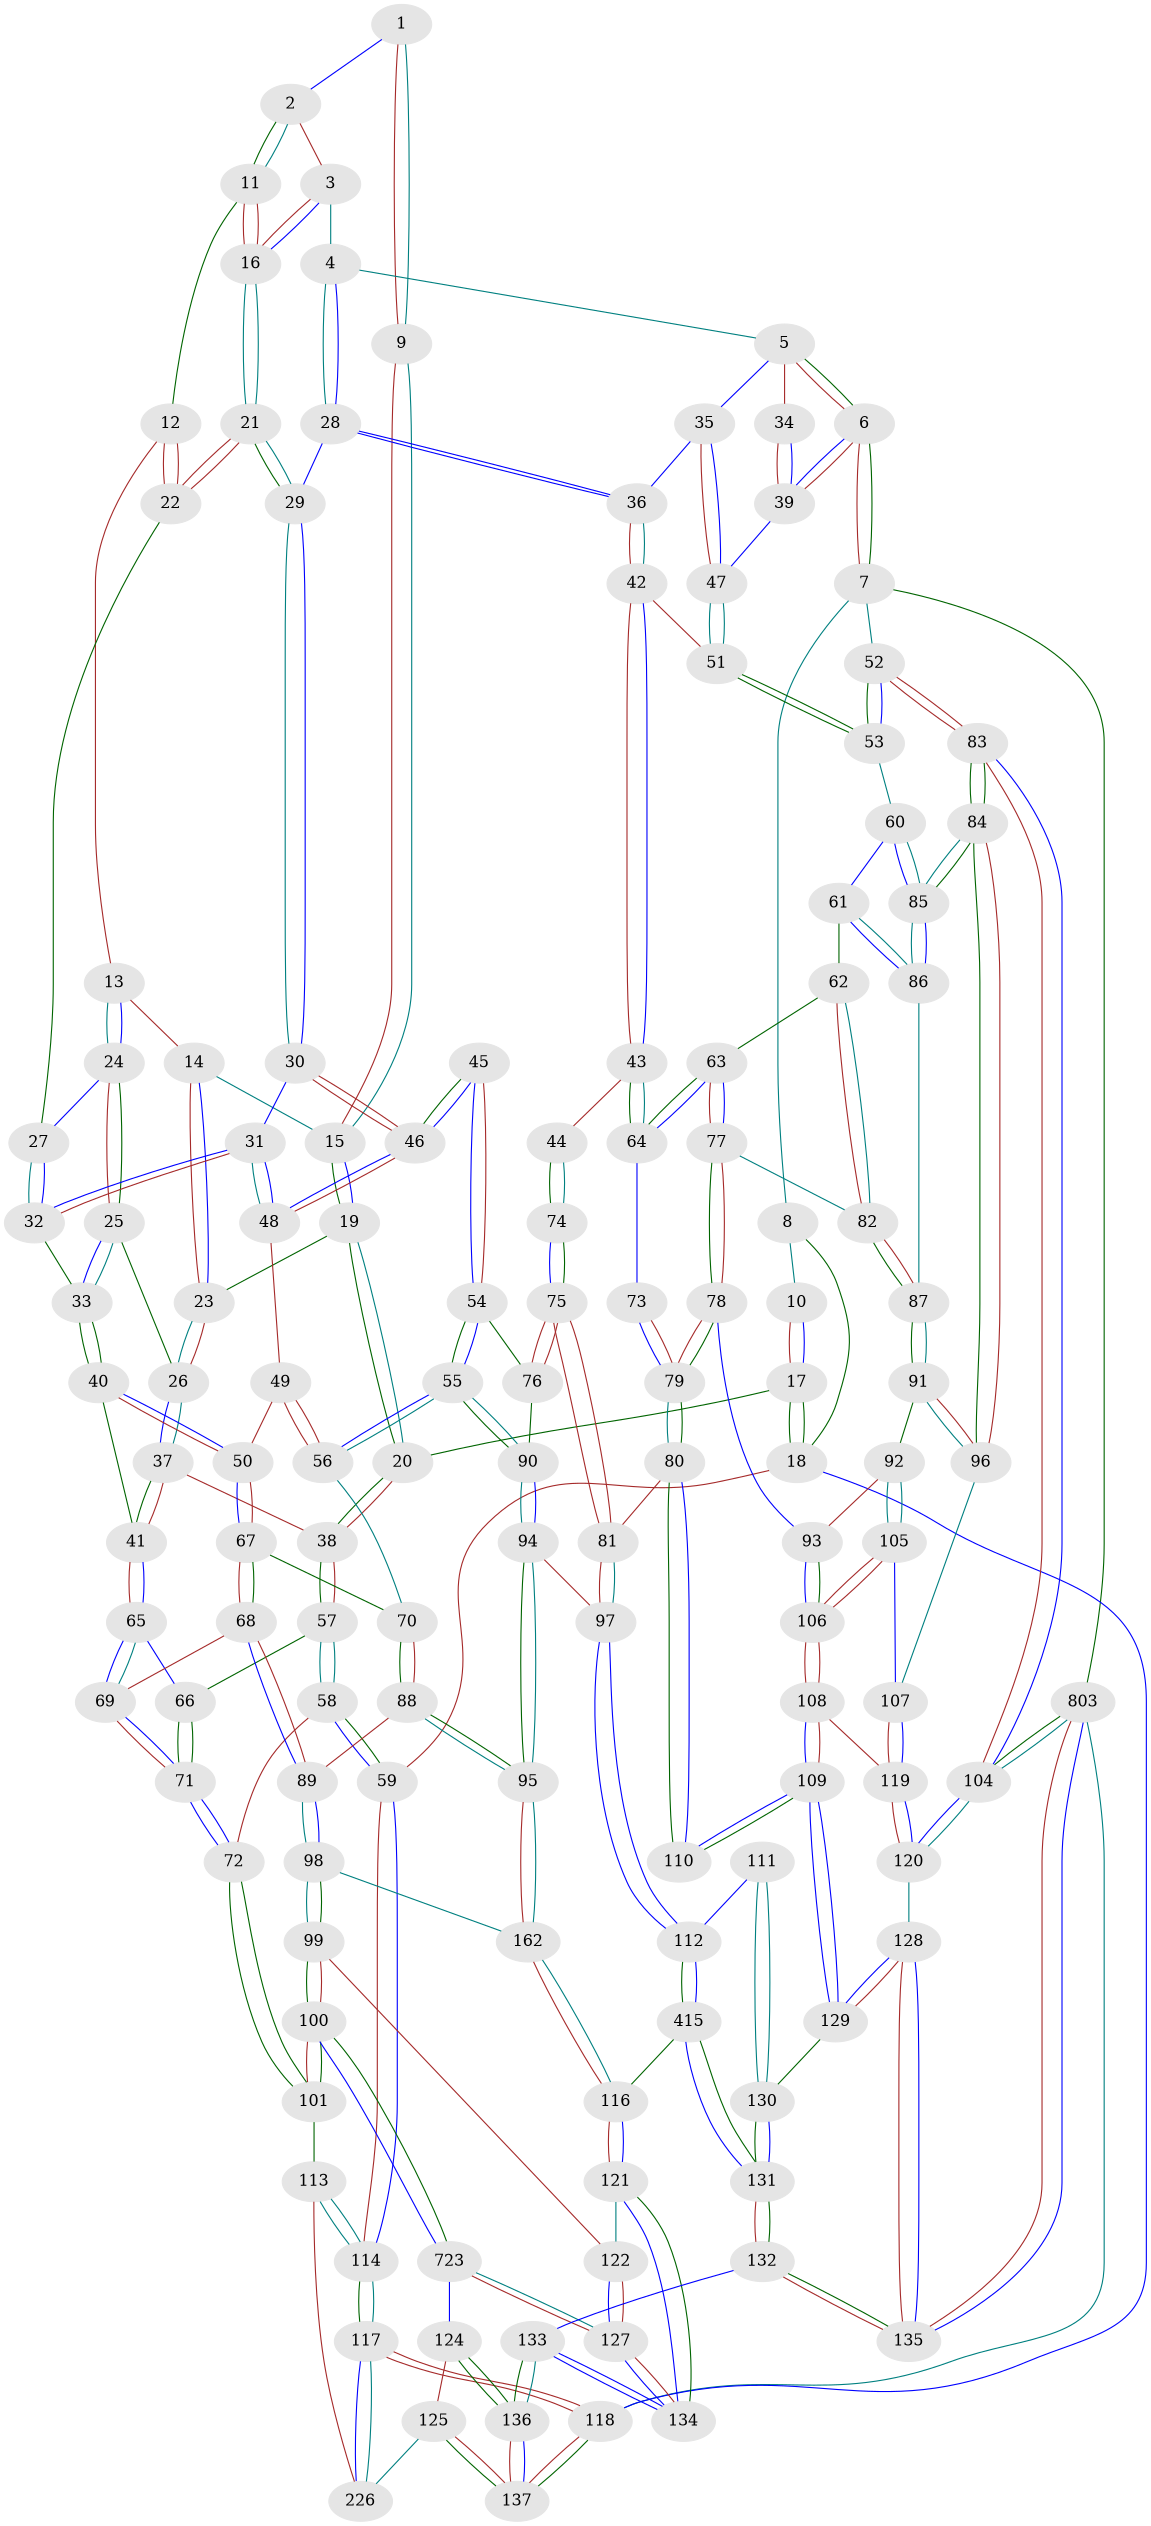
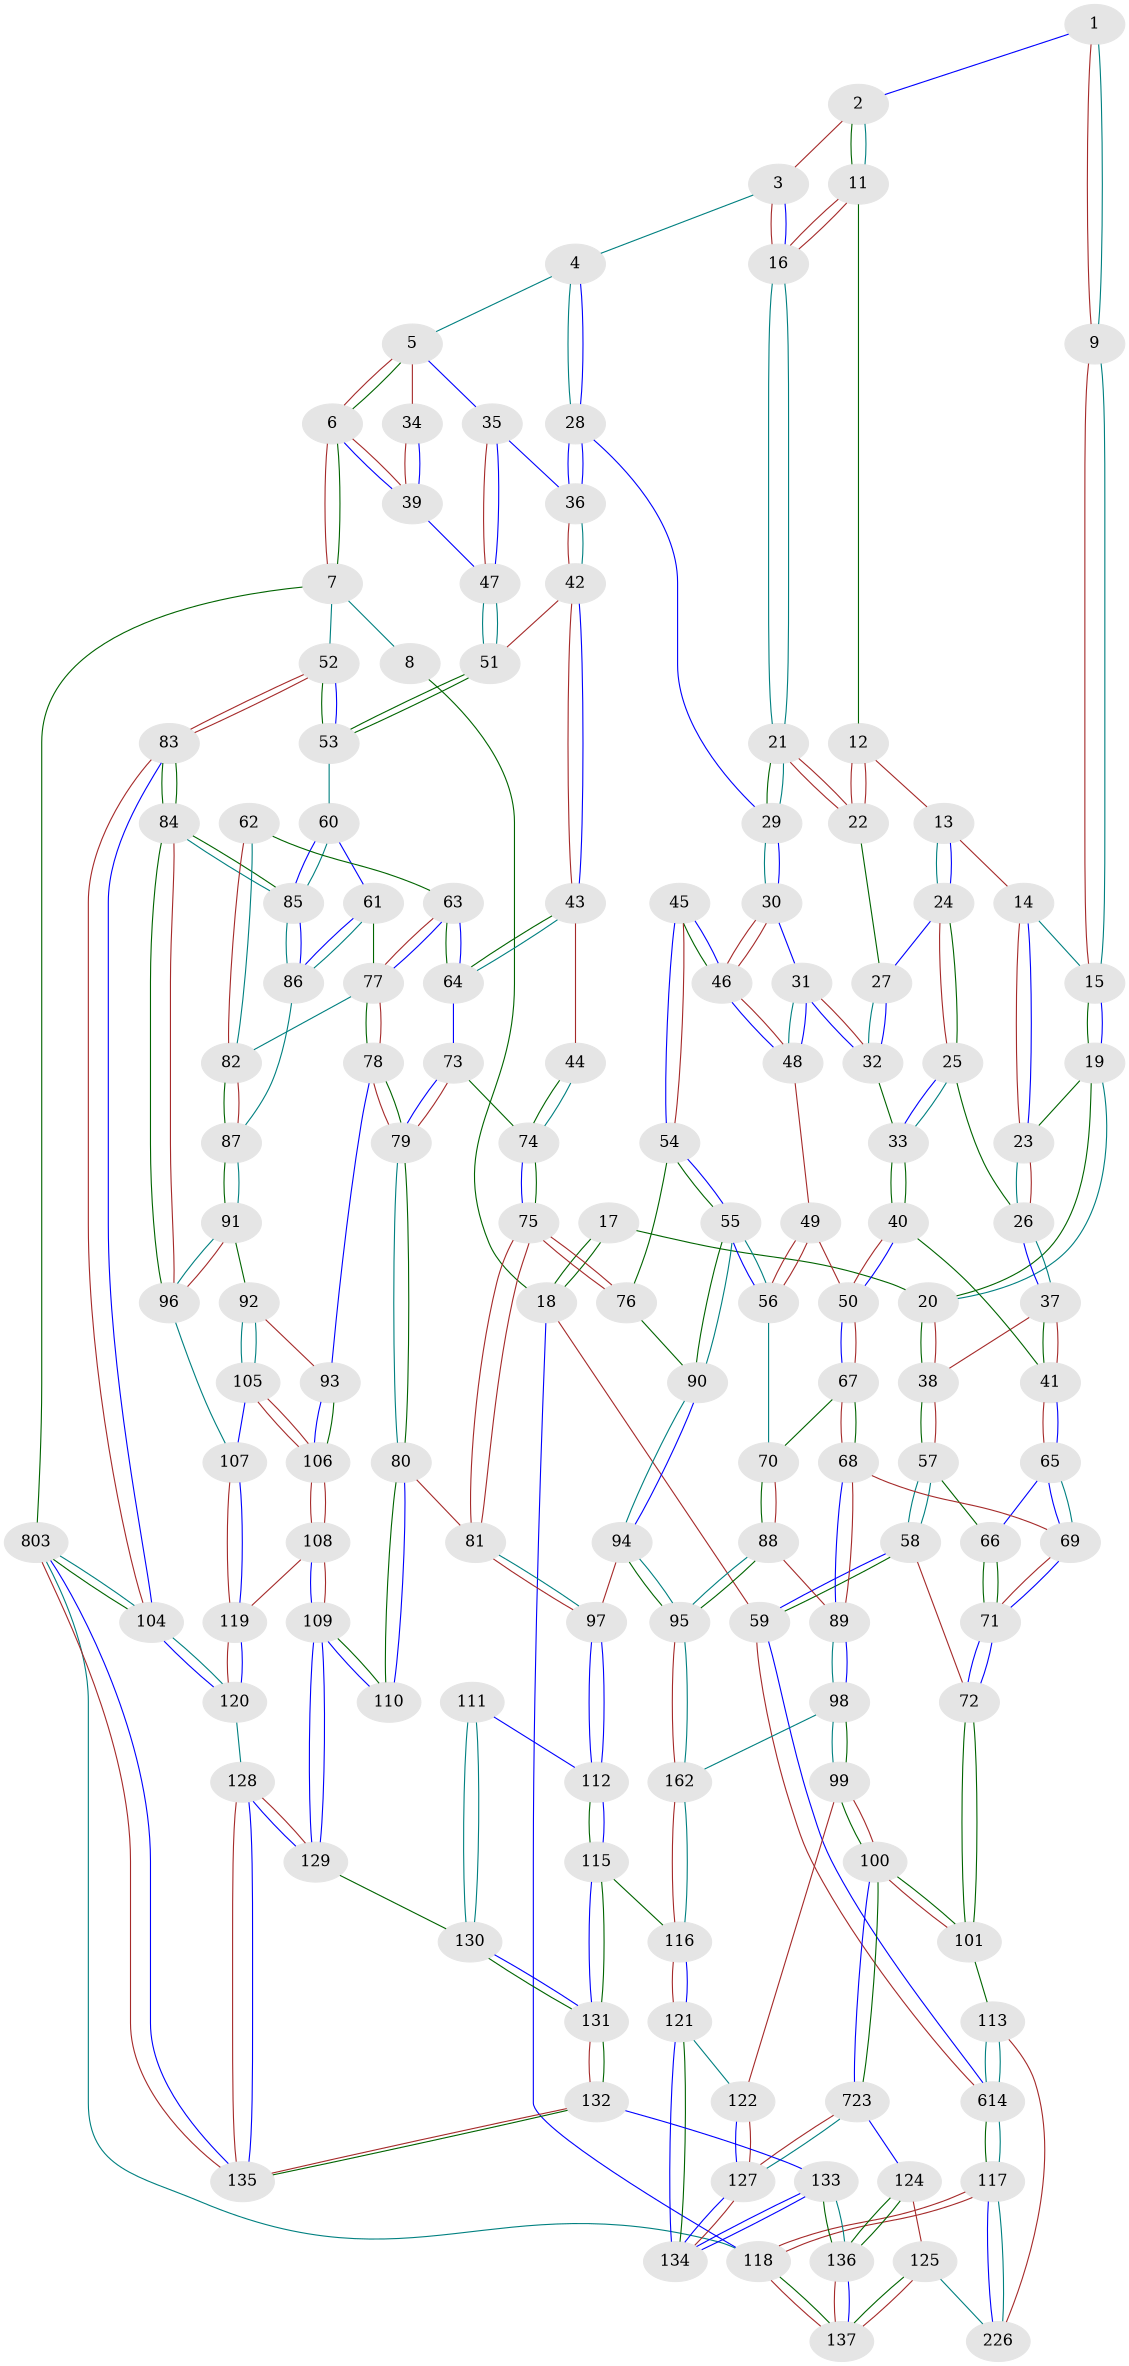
(839, 943) -> (374, 943)
none -> (496, 1108)
(797, 1303) -> none
(689, 2022) -> (597, 1862)
(366, 2262) -> (993, 2102)
